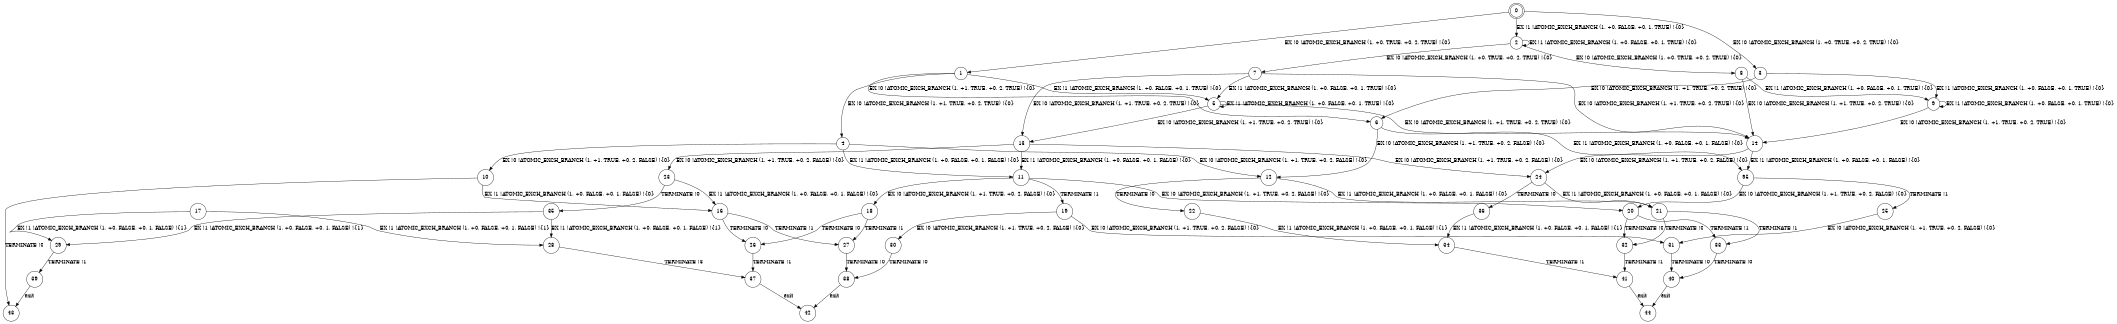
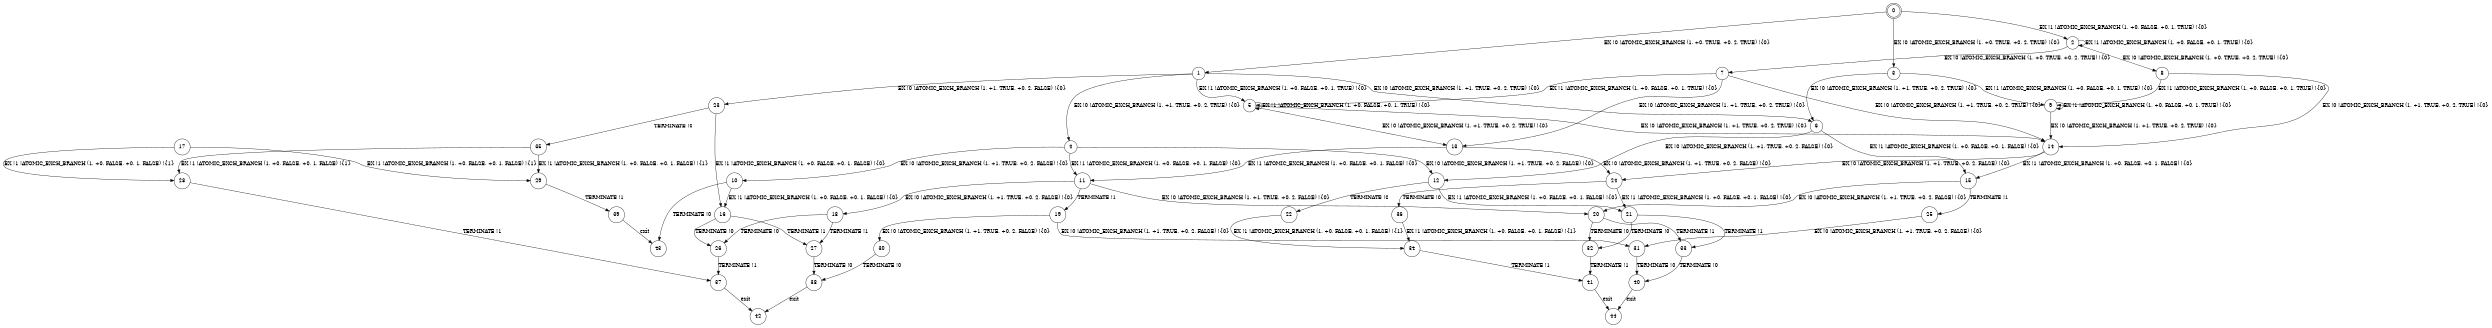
(840, 152) -> (960, 82)
(1746, 178) -> (1968, 181)
(684, 262) -> (482, 232)
